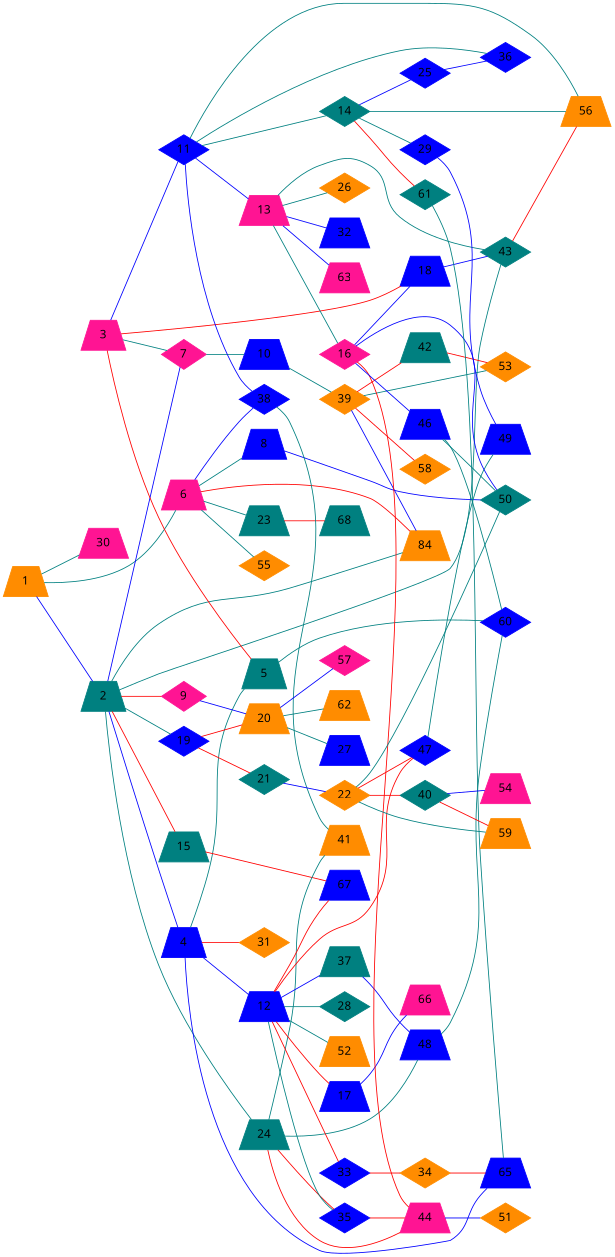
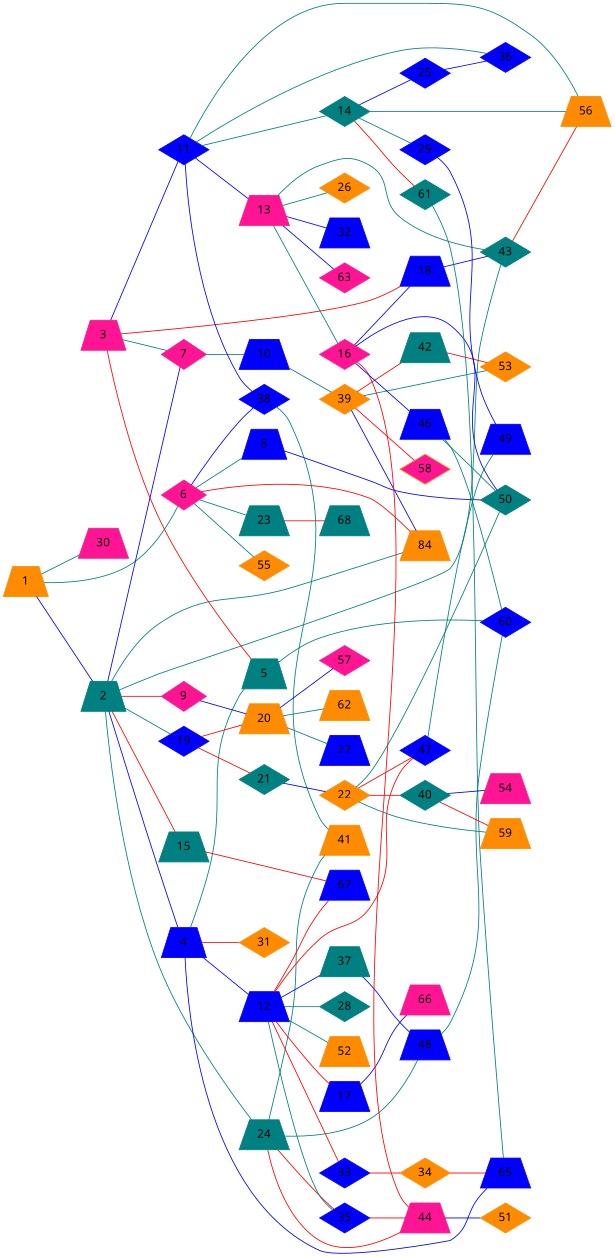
(345, 278) -> (345, 278)
(425, 469) -> (425, 469)
(184, 495) -> (184, 495)
